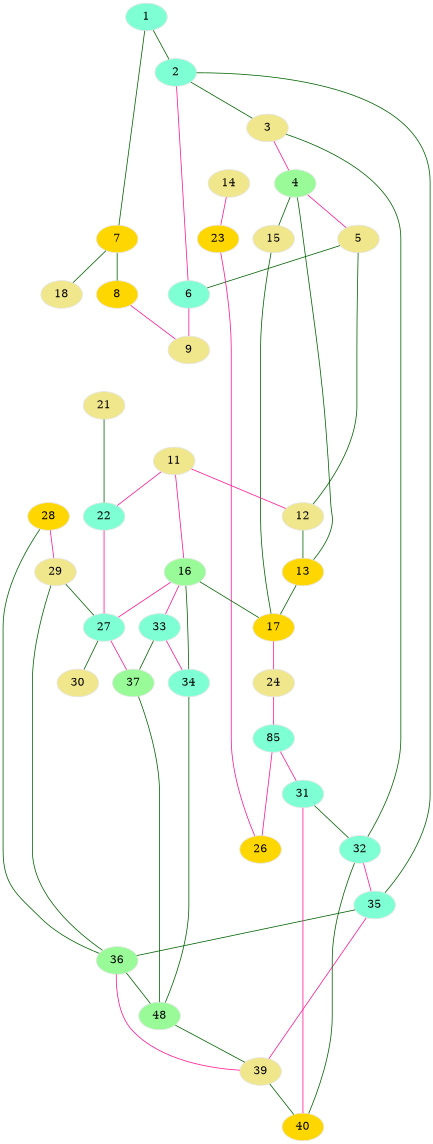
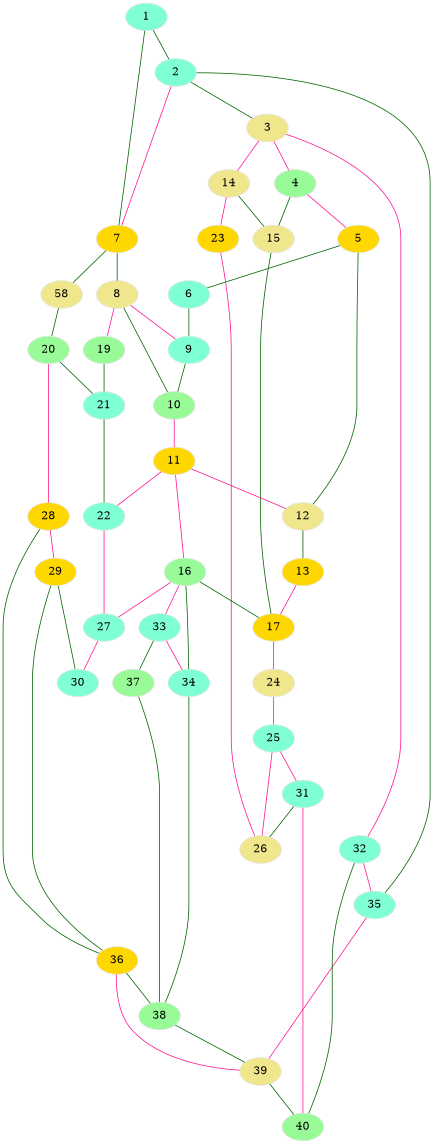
none -> (248, 156)
(182, 183) -> (146, 156)
none -> (251, 211)
(358, 239) -> (358, 239)
(62, 294) -> (62, 294)
(117, 294) -> (117, 294)
(189, 322) -> (189, 322)
none -> (49, 350)
none -> (104, 350)
(189, 350) -> (189, 350)
(321, 381) -> none
(104, 405) -> (104, 405)
none -> (174, 405)
(401, 458) -> (401, 458)
(174, 461) -> (174, 461)
(56, 572) -> (56, 572)
(80, 600) -> (67, 627)
(288, 600) -> (288, 600)
(91, 655) -> (91, 655)
(119, 655) -> none
(78, 683) -> (78, 683)
(274, 738) -> (274, 738)
(331, 822) -> (282, 822)
(261, 849) -> (261, 849)
(246, 933) -> none
(117, 960) -> (117, 960)
(160, 1016) -> (160, 1016)
(303, 1127) -> (303, 1127)
